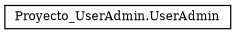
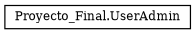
(118, 17) -> (98, 17)
